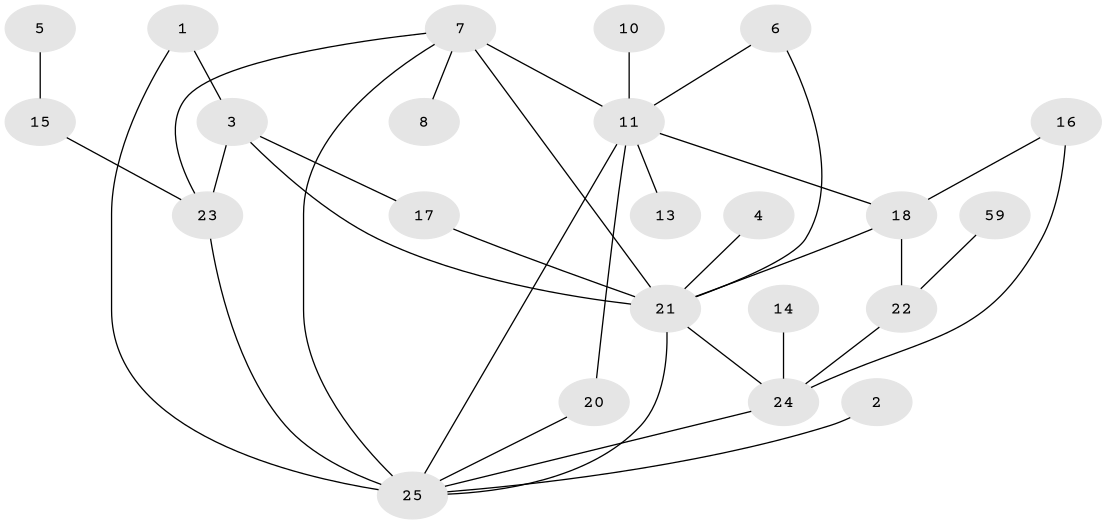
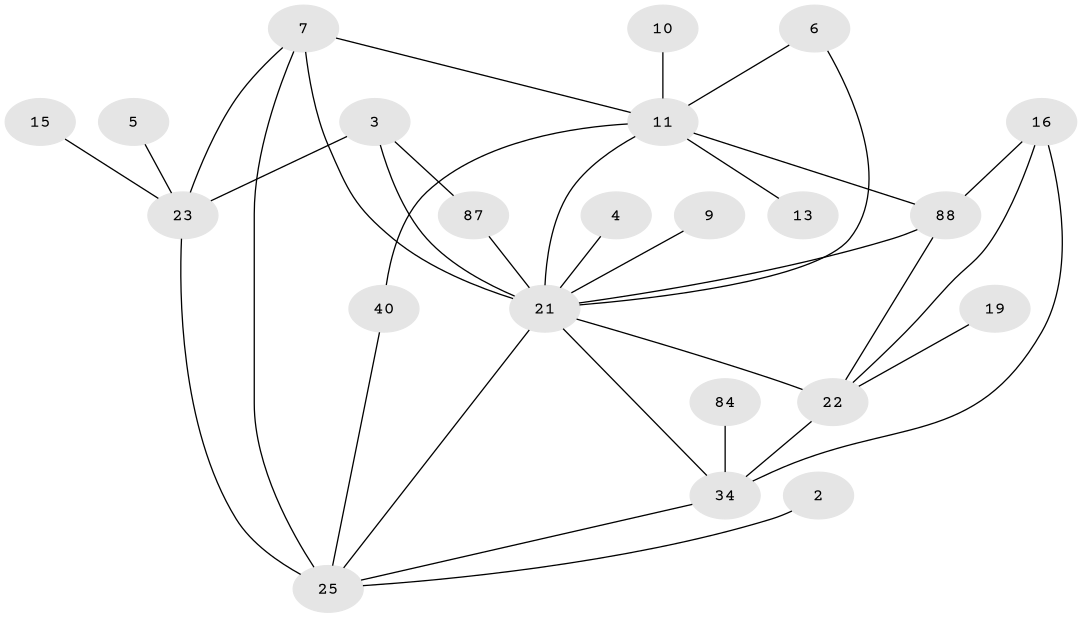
(183, 29) -> none
(40, 75) -> (158, 169)
(424, 122) -> none
(424, 215) -> (473, 215)
none -> (710, 215)
(902, 215) -> (946, 215)
(995, 215) -> (995, 309)
none -> (959, 274)
(521, 309) -> (567, 197)
(784, 309) -> (725, 402)
none -> (690, 353)
(594, 402) -> (384, 309)
(784, 402) -> (725, 496)
